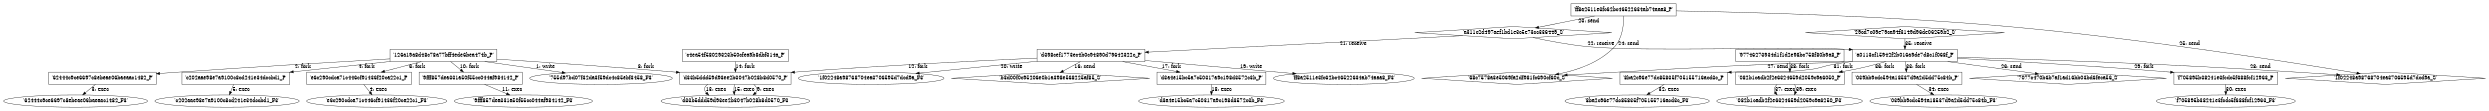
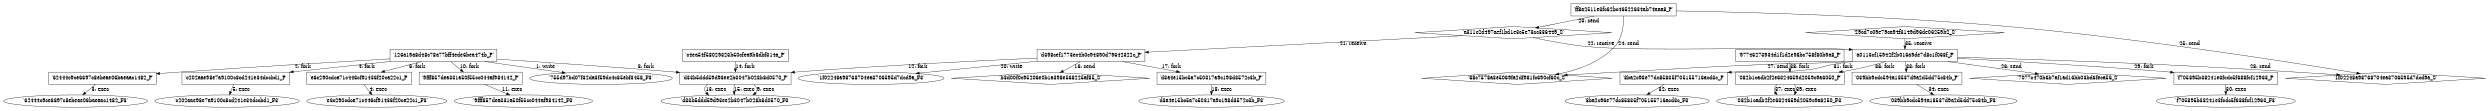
(1344, 78) -> none
